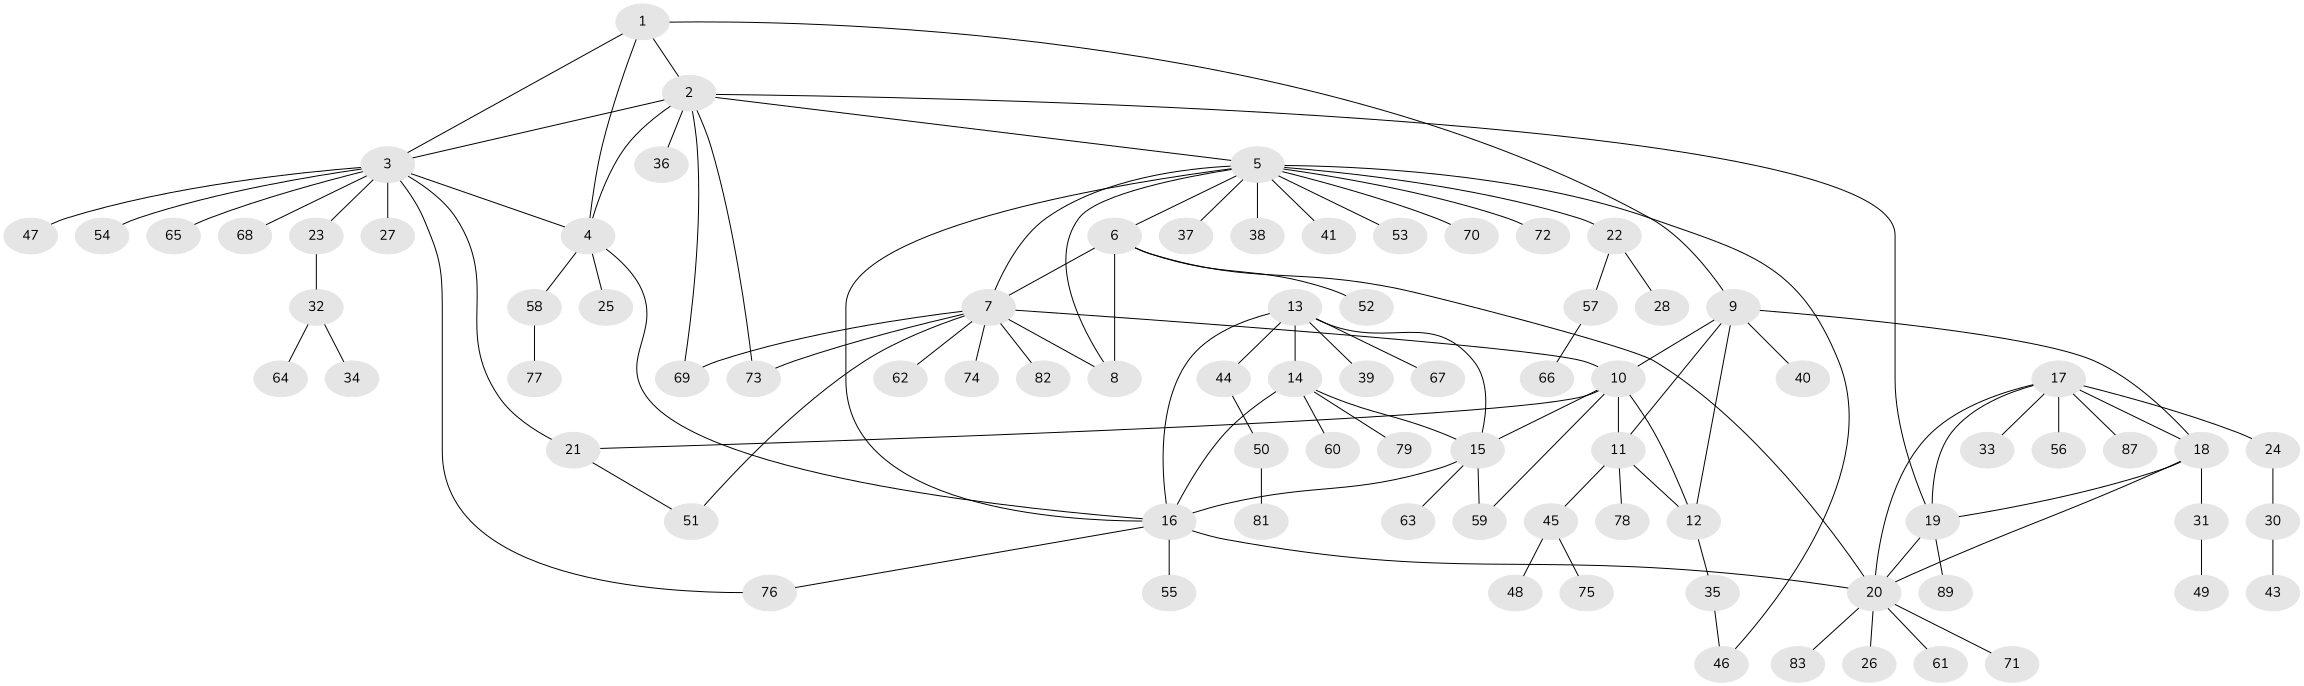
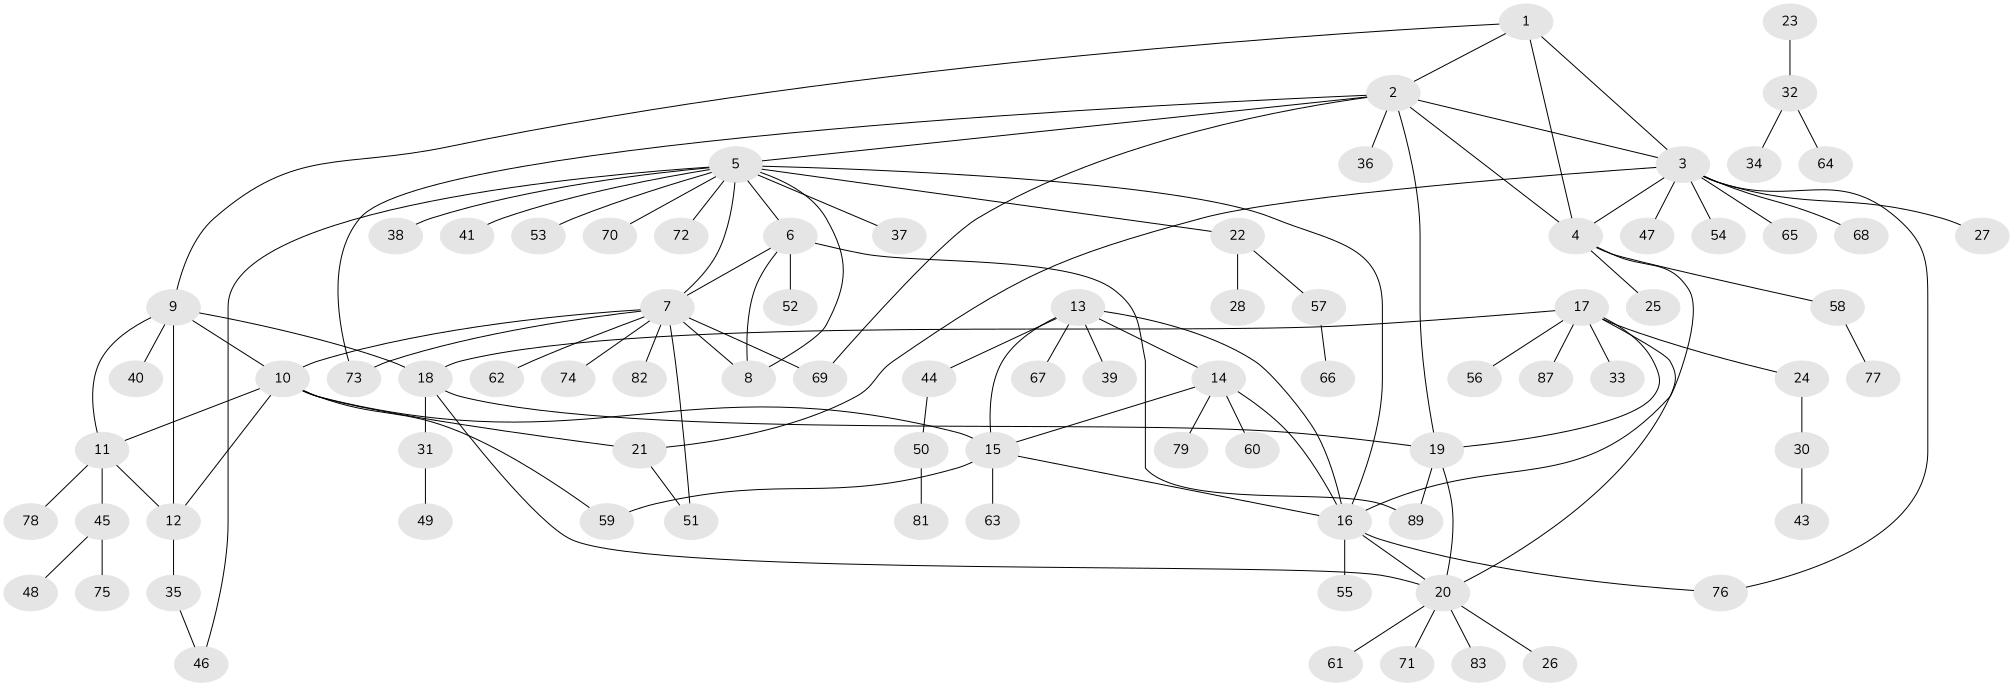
(352, 200) -> none
(1544, 326) -> (1143, 351)
